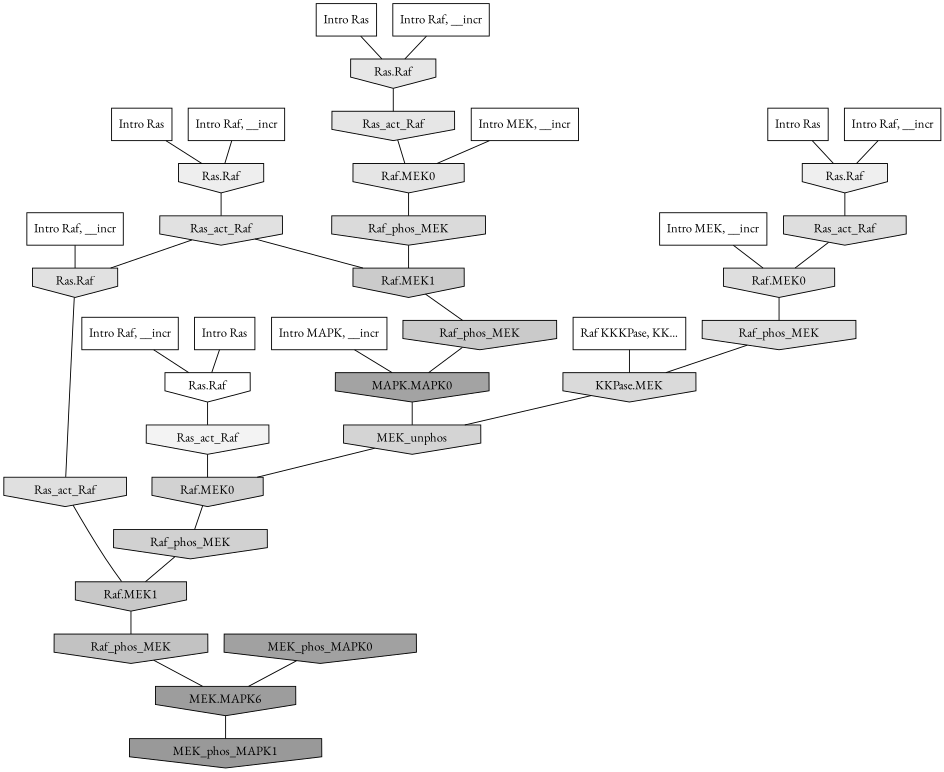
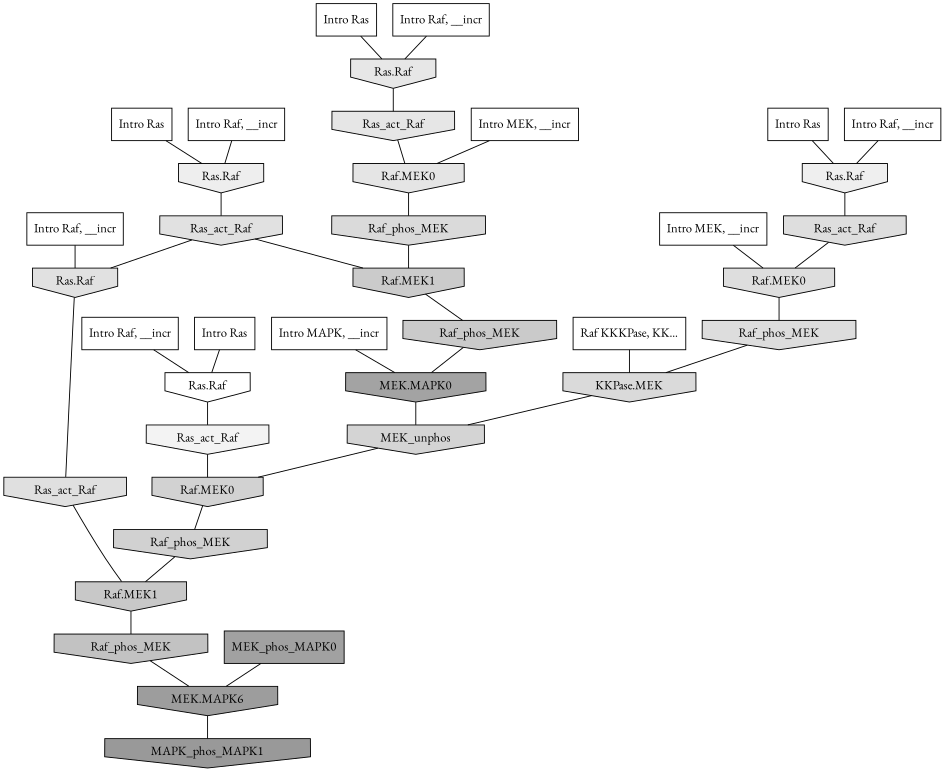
(412, 386) -> (416, 386)
(320, 647) -> (284, 647)
(226, 752) -> (208, 752)
